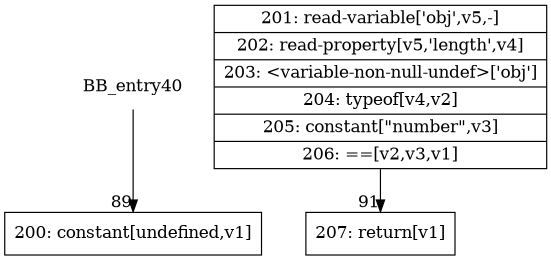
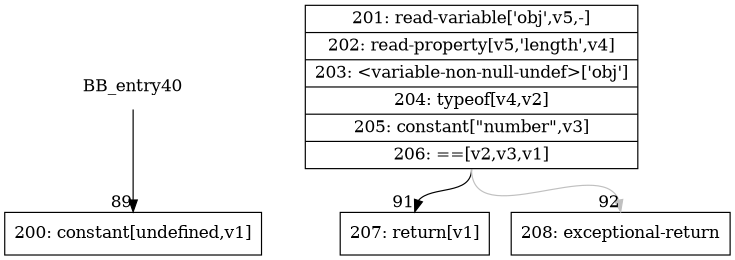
none -> (621, 234)
